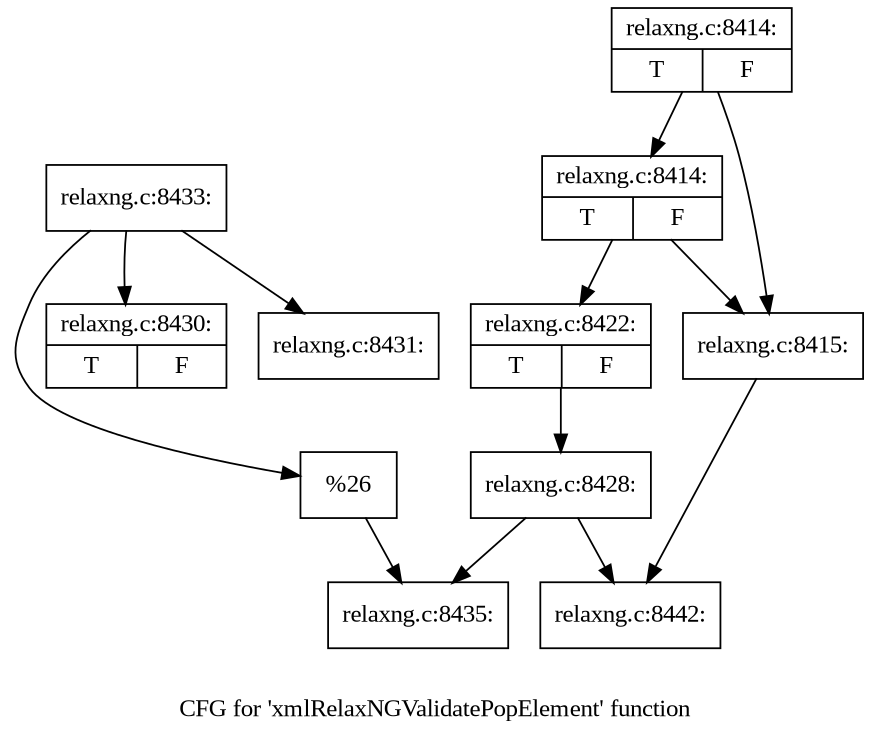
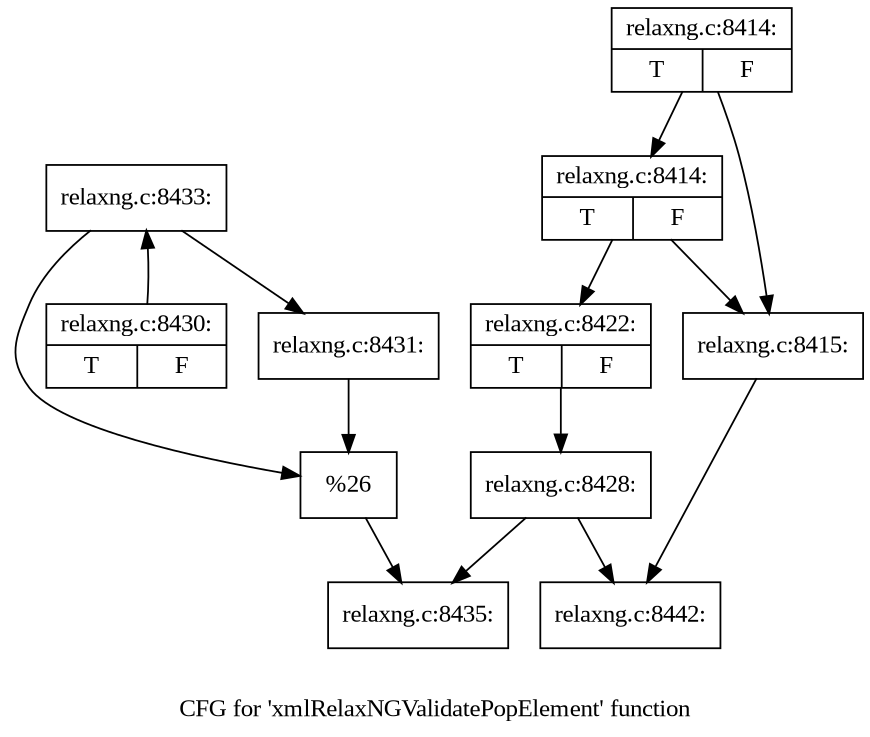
(125, 259) -> (148, 277)
none -> (349, 406)
